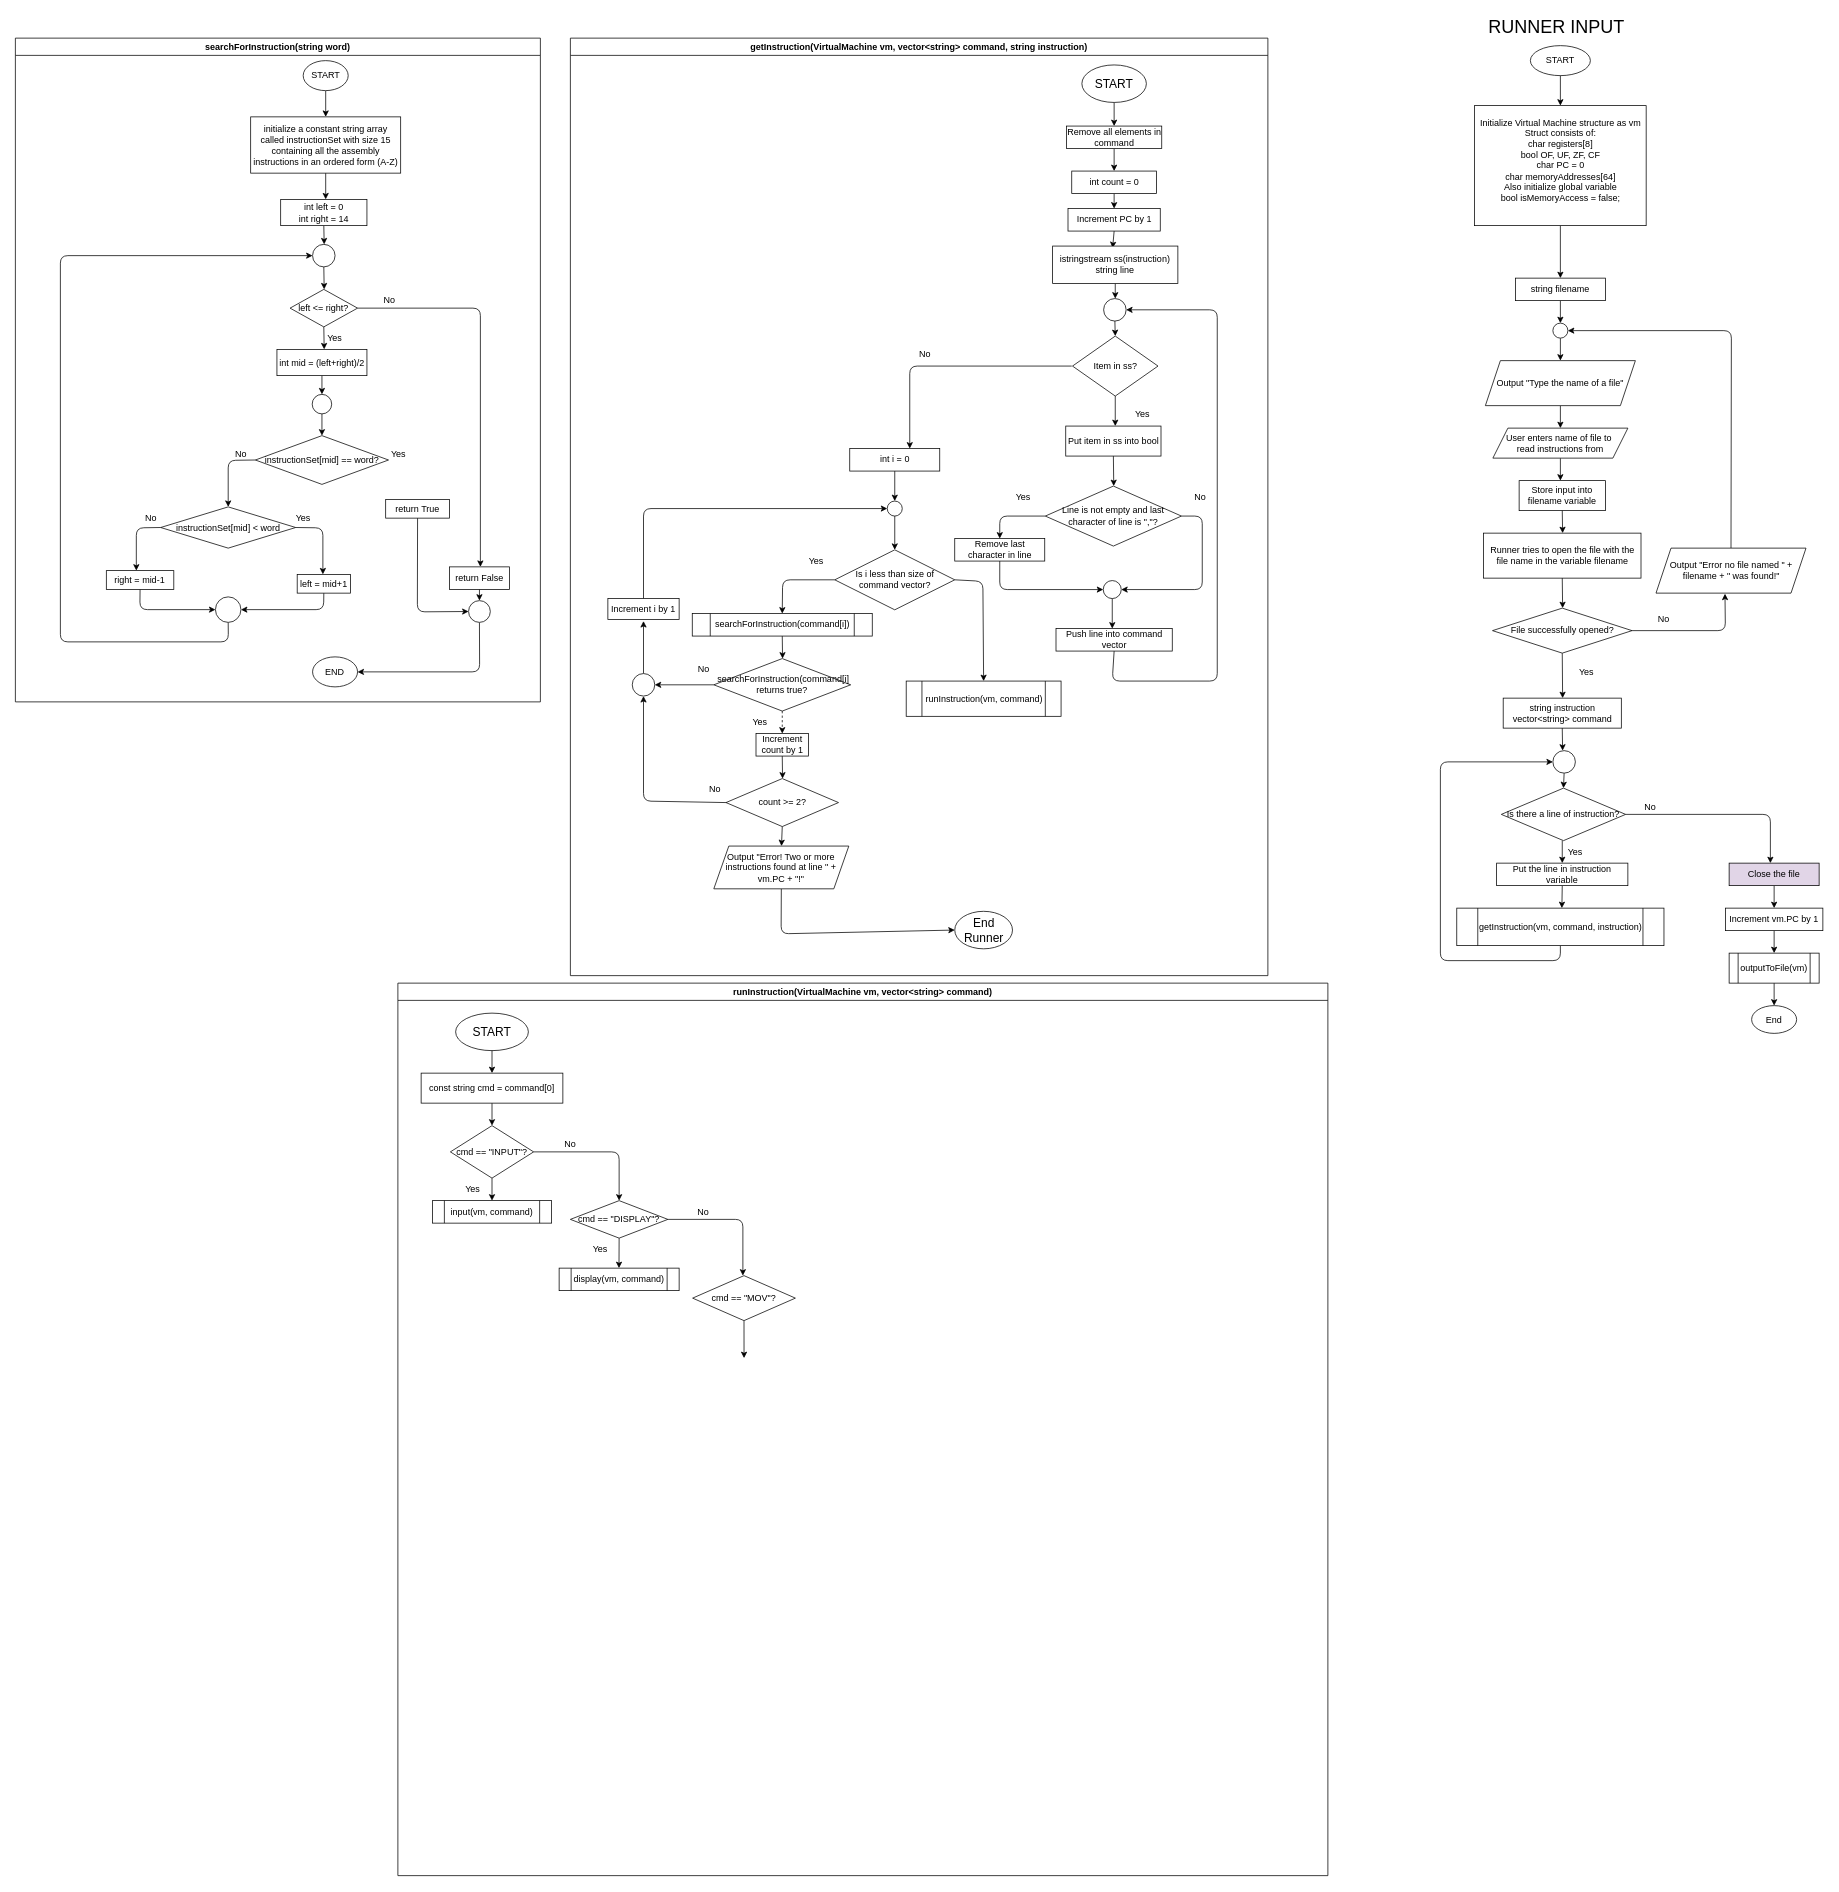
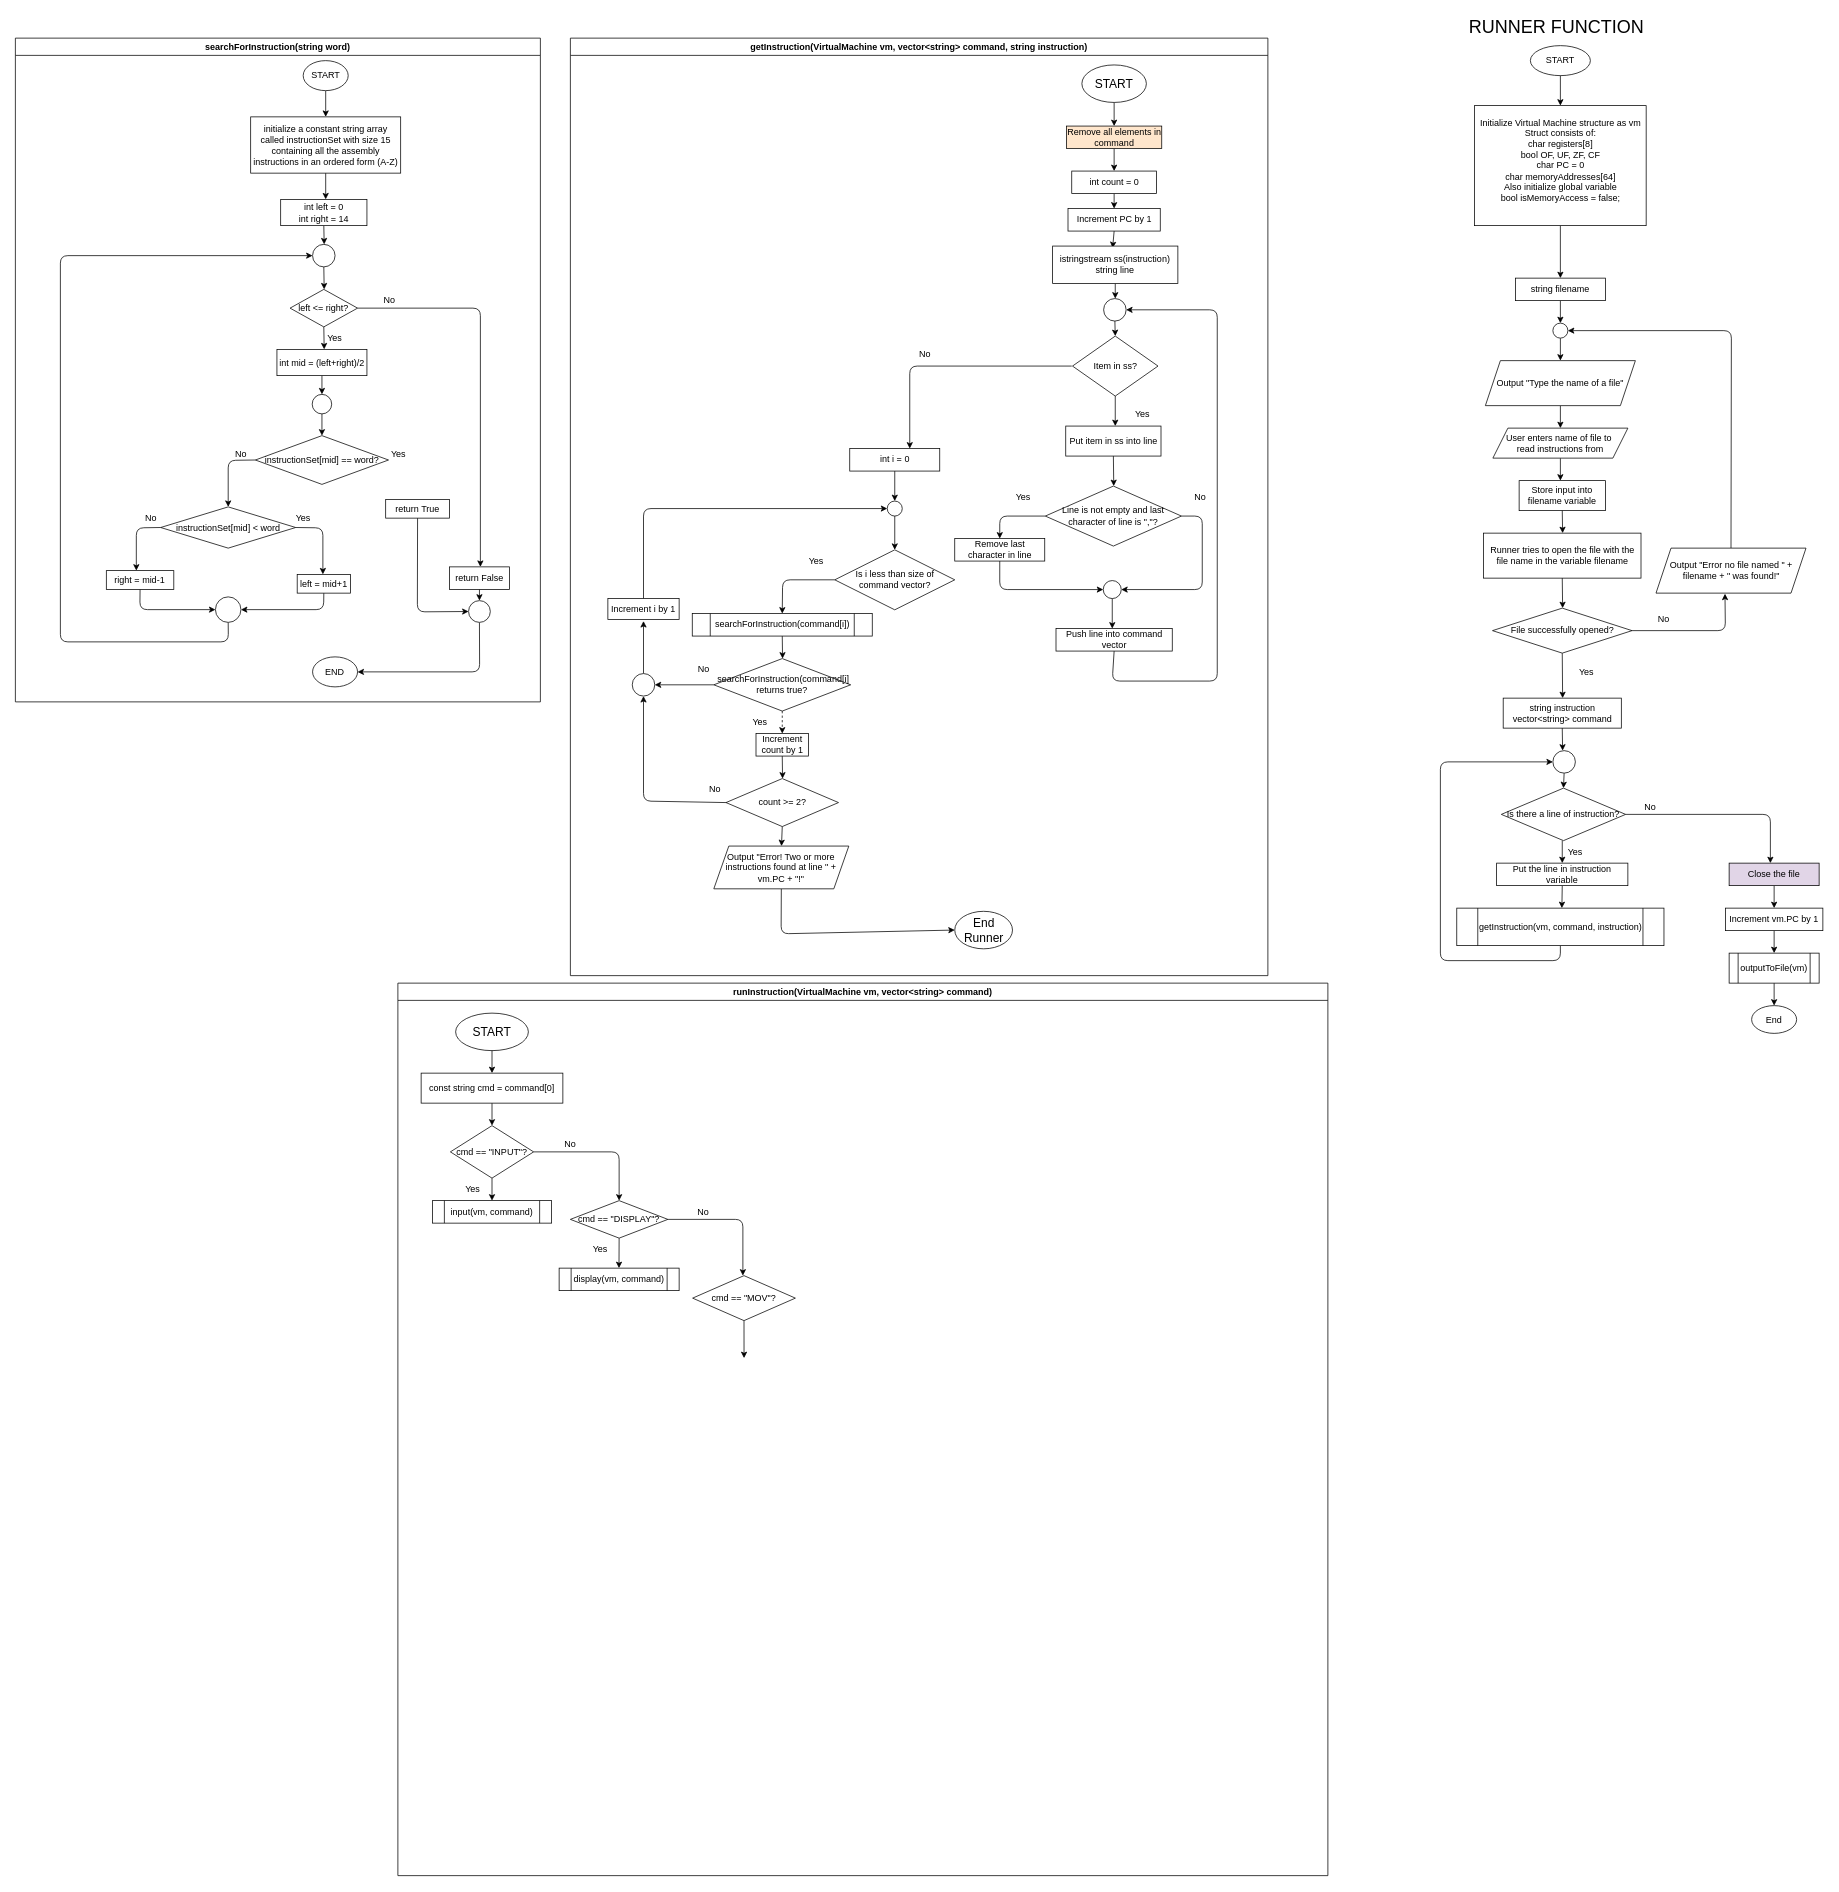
(1557, 27) -> (1557, 27)
(1114, 137) -> (1114, 137)
(1114, 441) -> (1114, 441)
(983, 647) -> none
(984, 698) -> none
